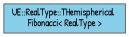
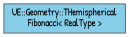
(65, 18) -> (65, 18)
